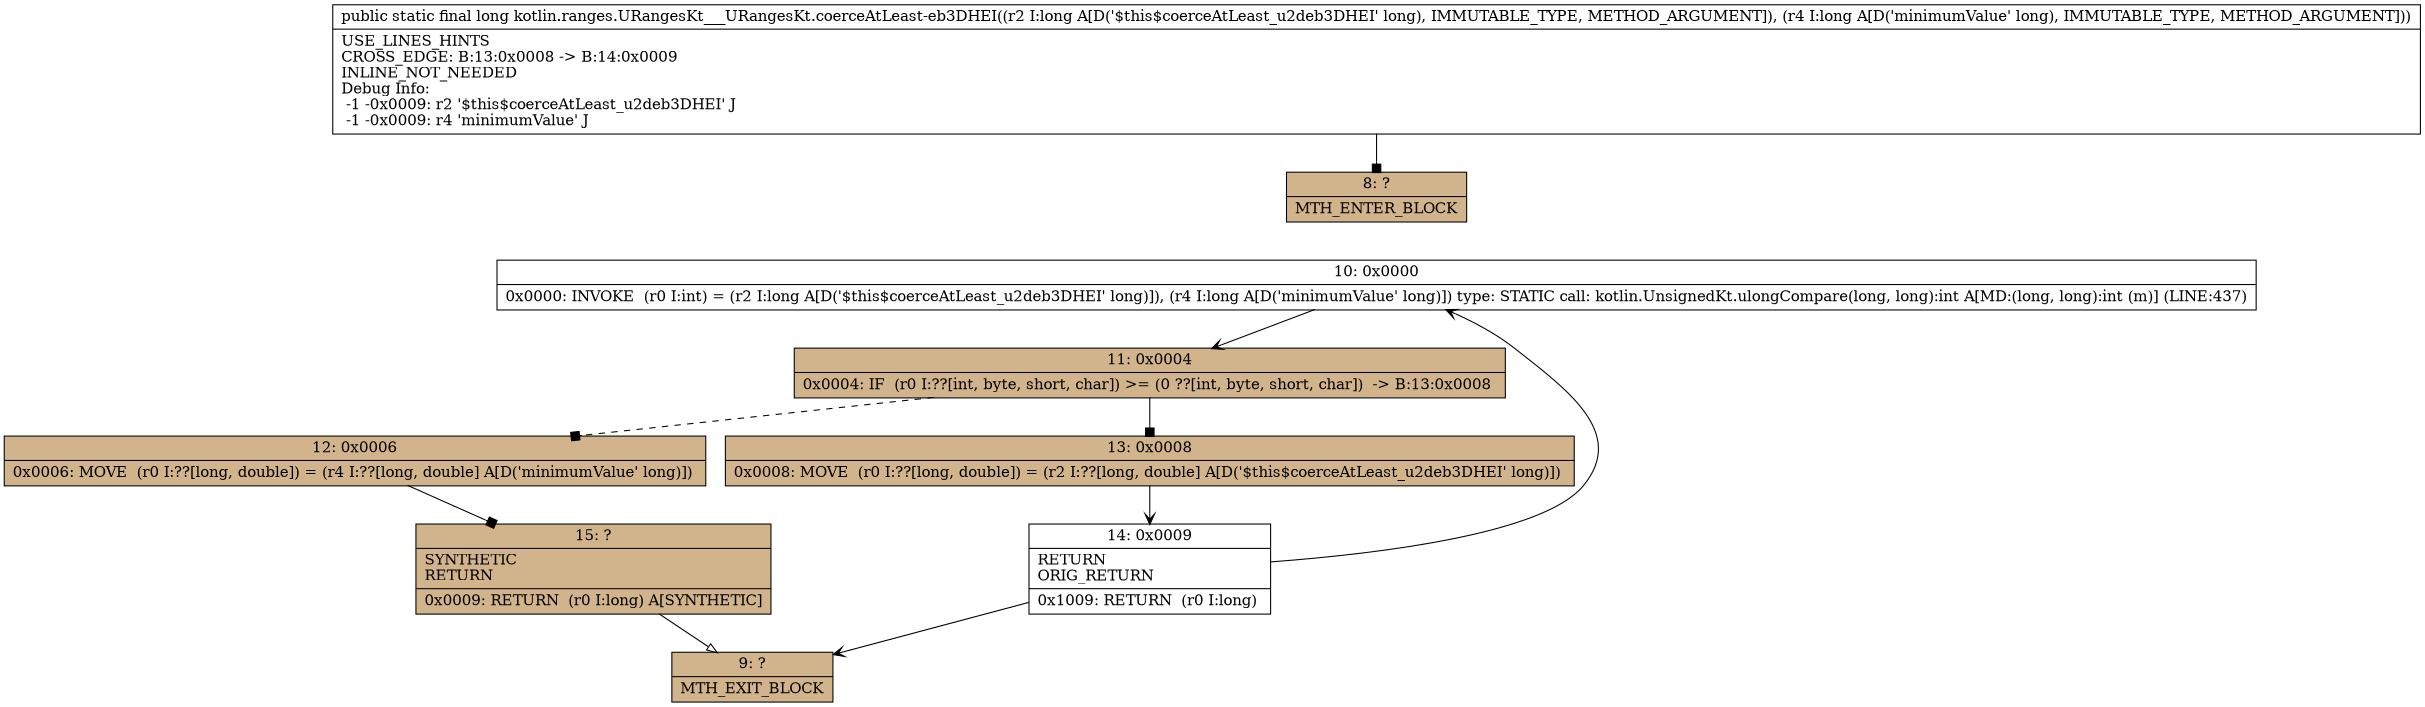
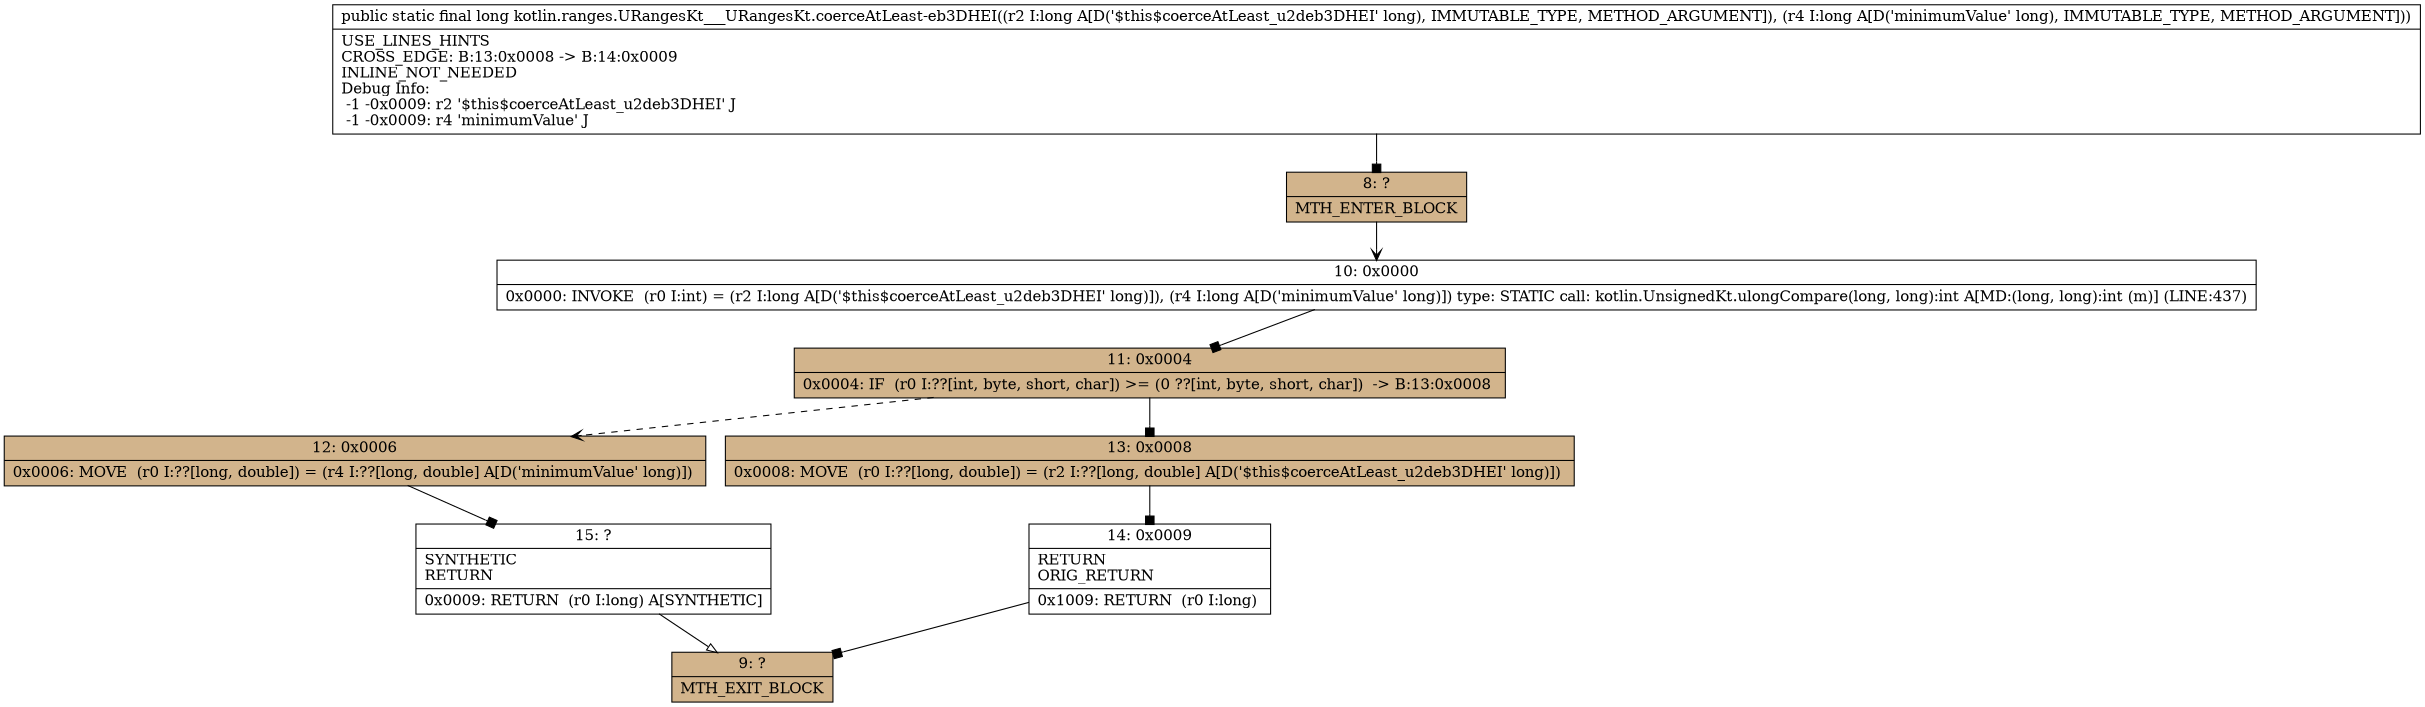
(1268, 327) -> (1268, 327)
(758, 416) -> (758, 416)
(1150, 500) -> (1150, 500)
(1549, 509) -> (1377, 236)
(593, 569) -> (593, 569)
(936, 627) -> (936, 627)
